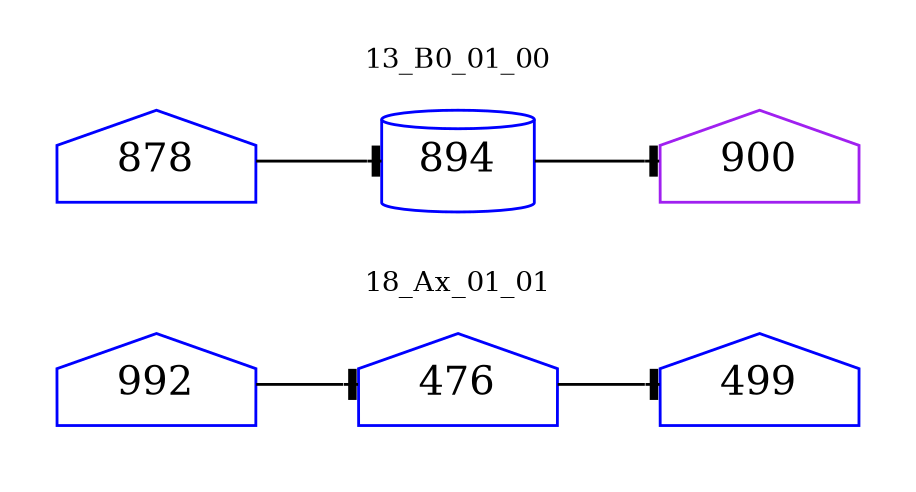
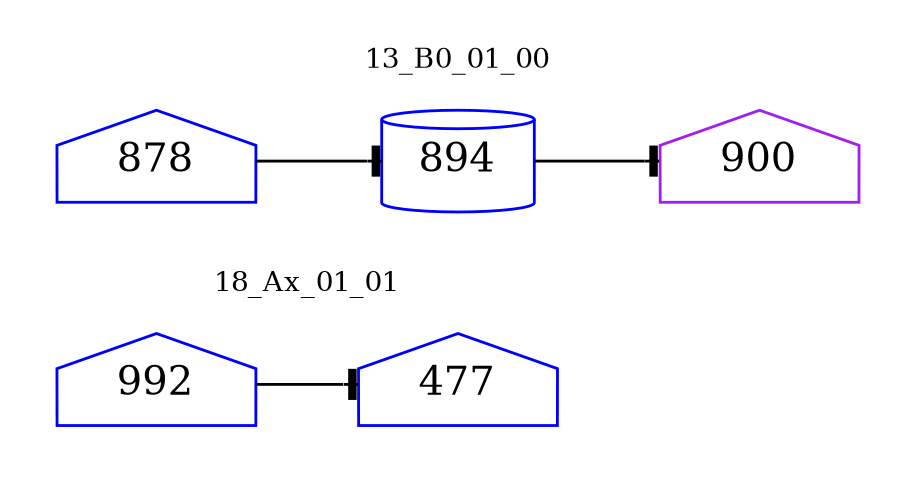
(458, 384) -> (458, 384)
(760, 384) -> none
